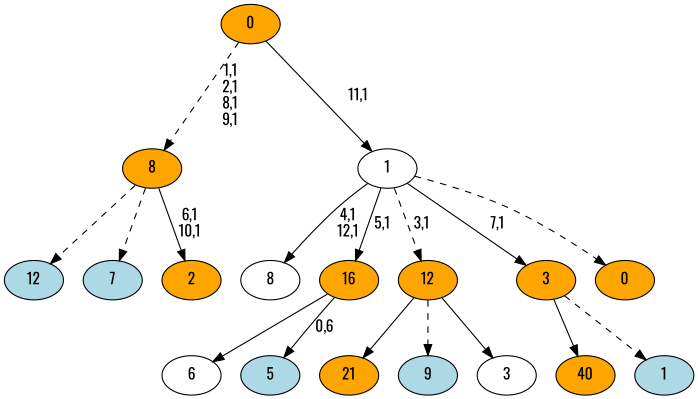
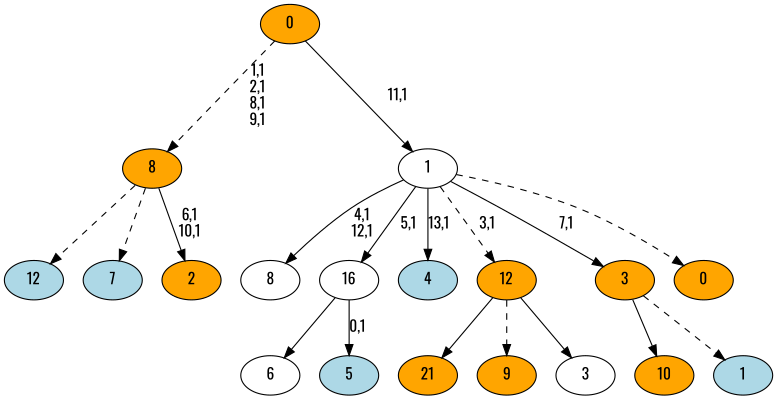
(349, 280) -> (349, 280)
none -> (428, 280)
(325, 328) -> (358, 328)
(428, 375) -> (507, 375)
(586, 375) -> (664, 375)
